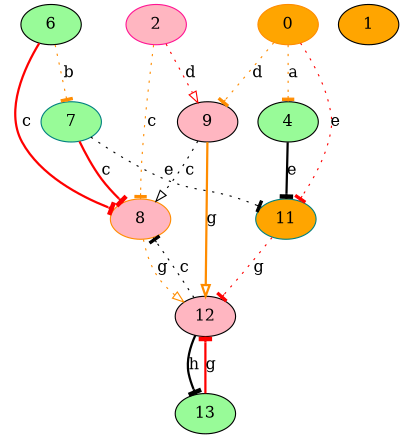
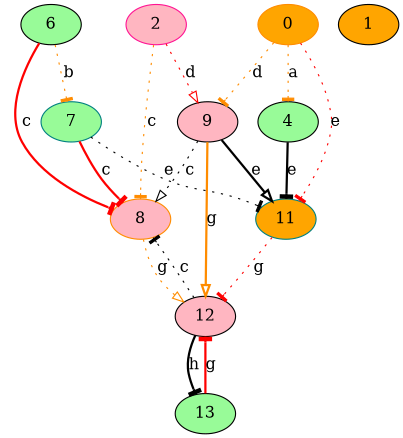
none -> (243, 166)
